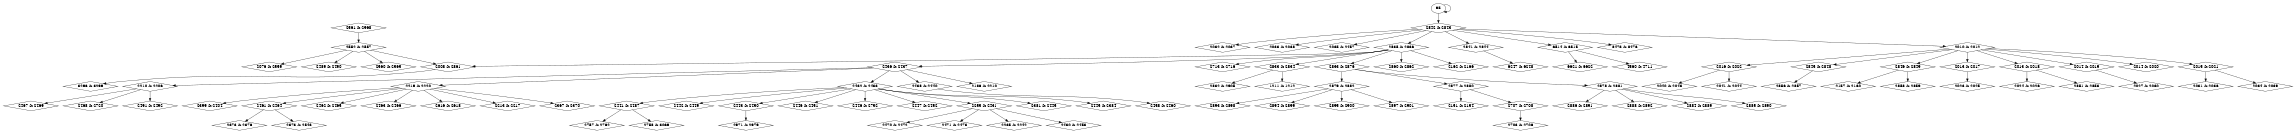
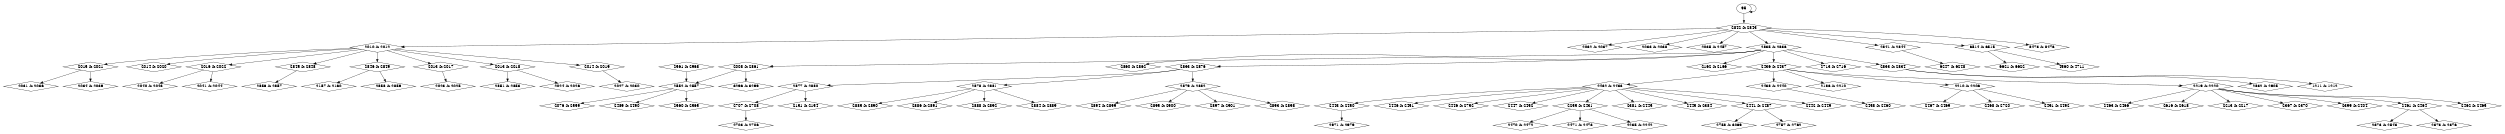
(402, 57) -> (717, 76)
(1074, 125) -> none
